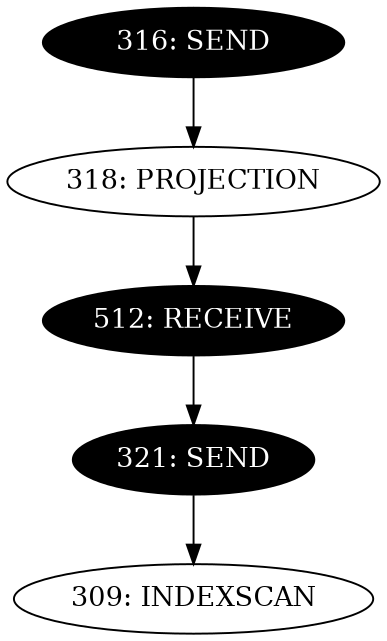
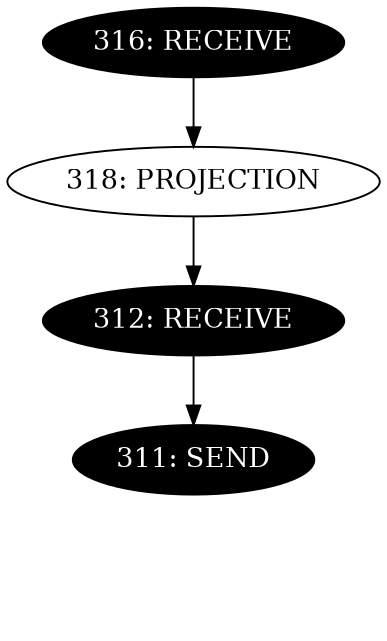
(194, 43) -> (194, 43)
(194, 321) -> (194, 321)
(194, 460) -> (194, 460)
(194, 599) -> none
